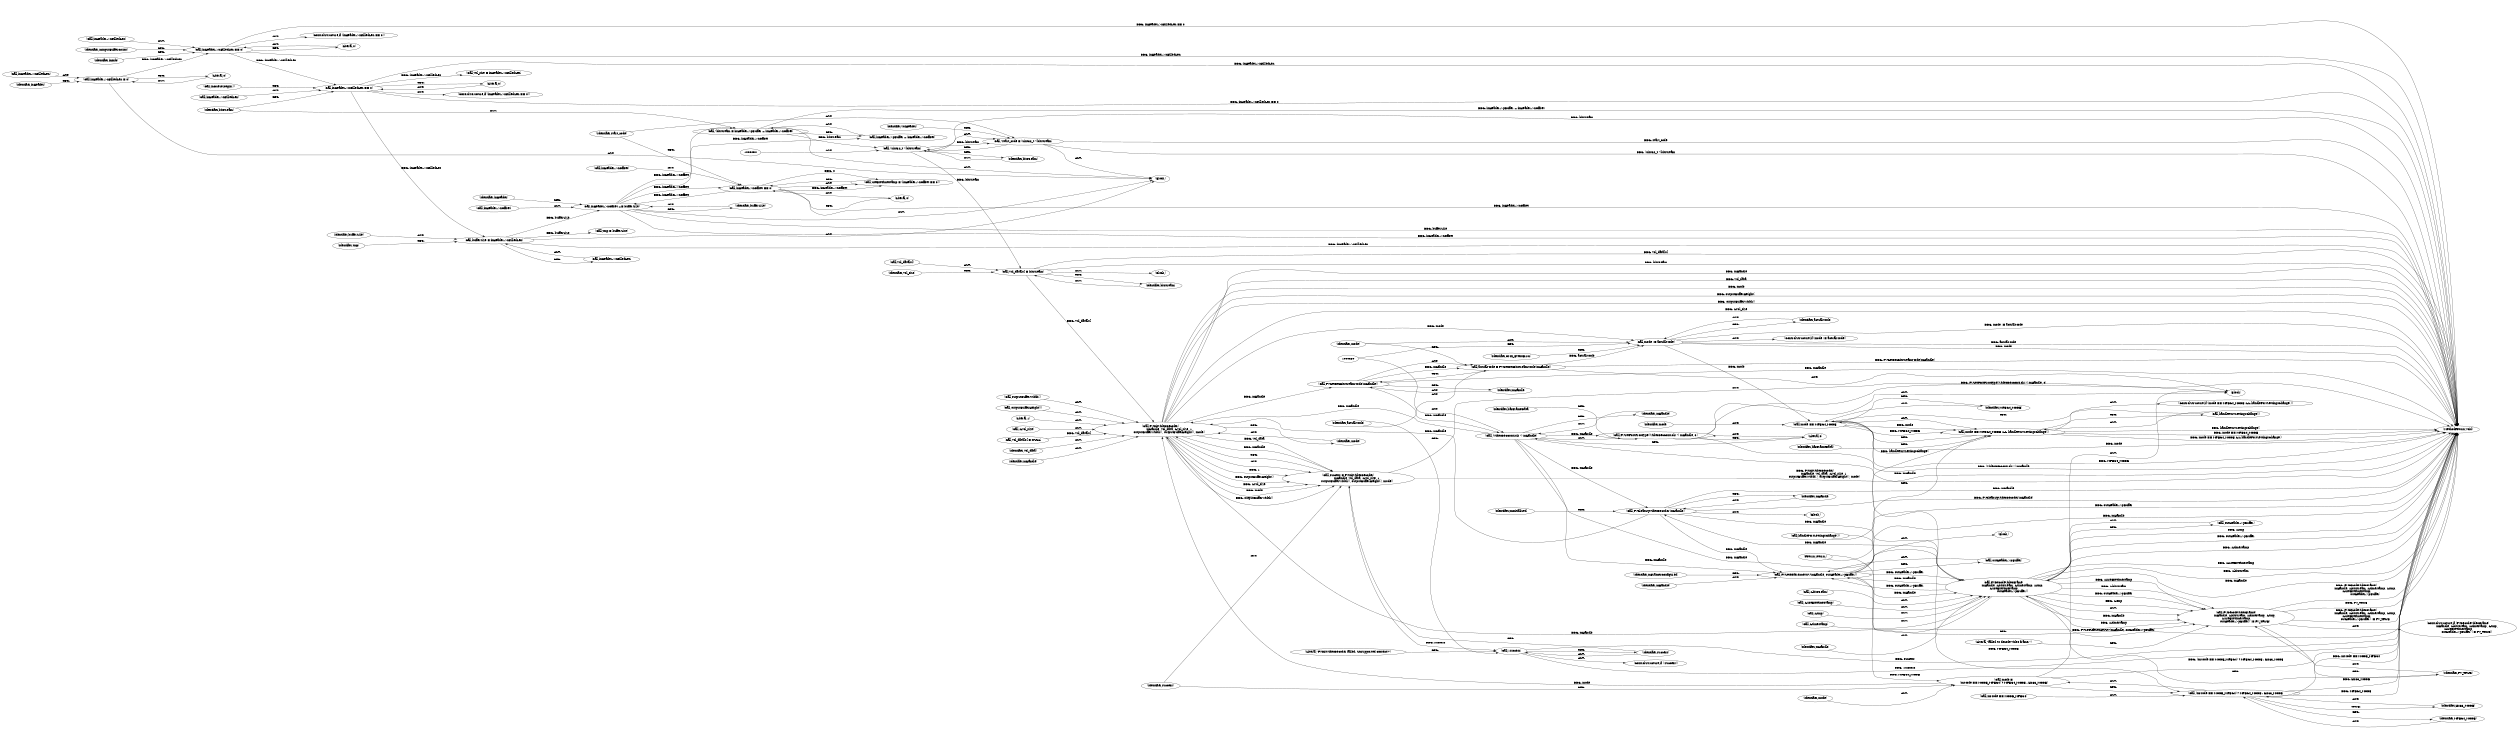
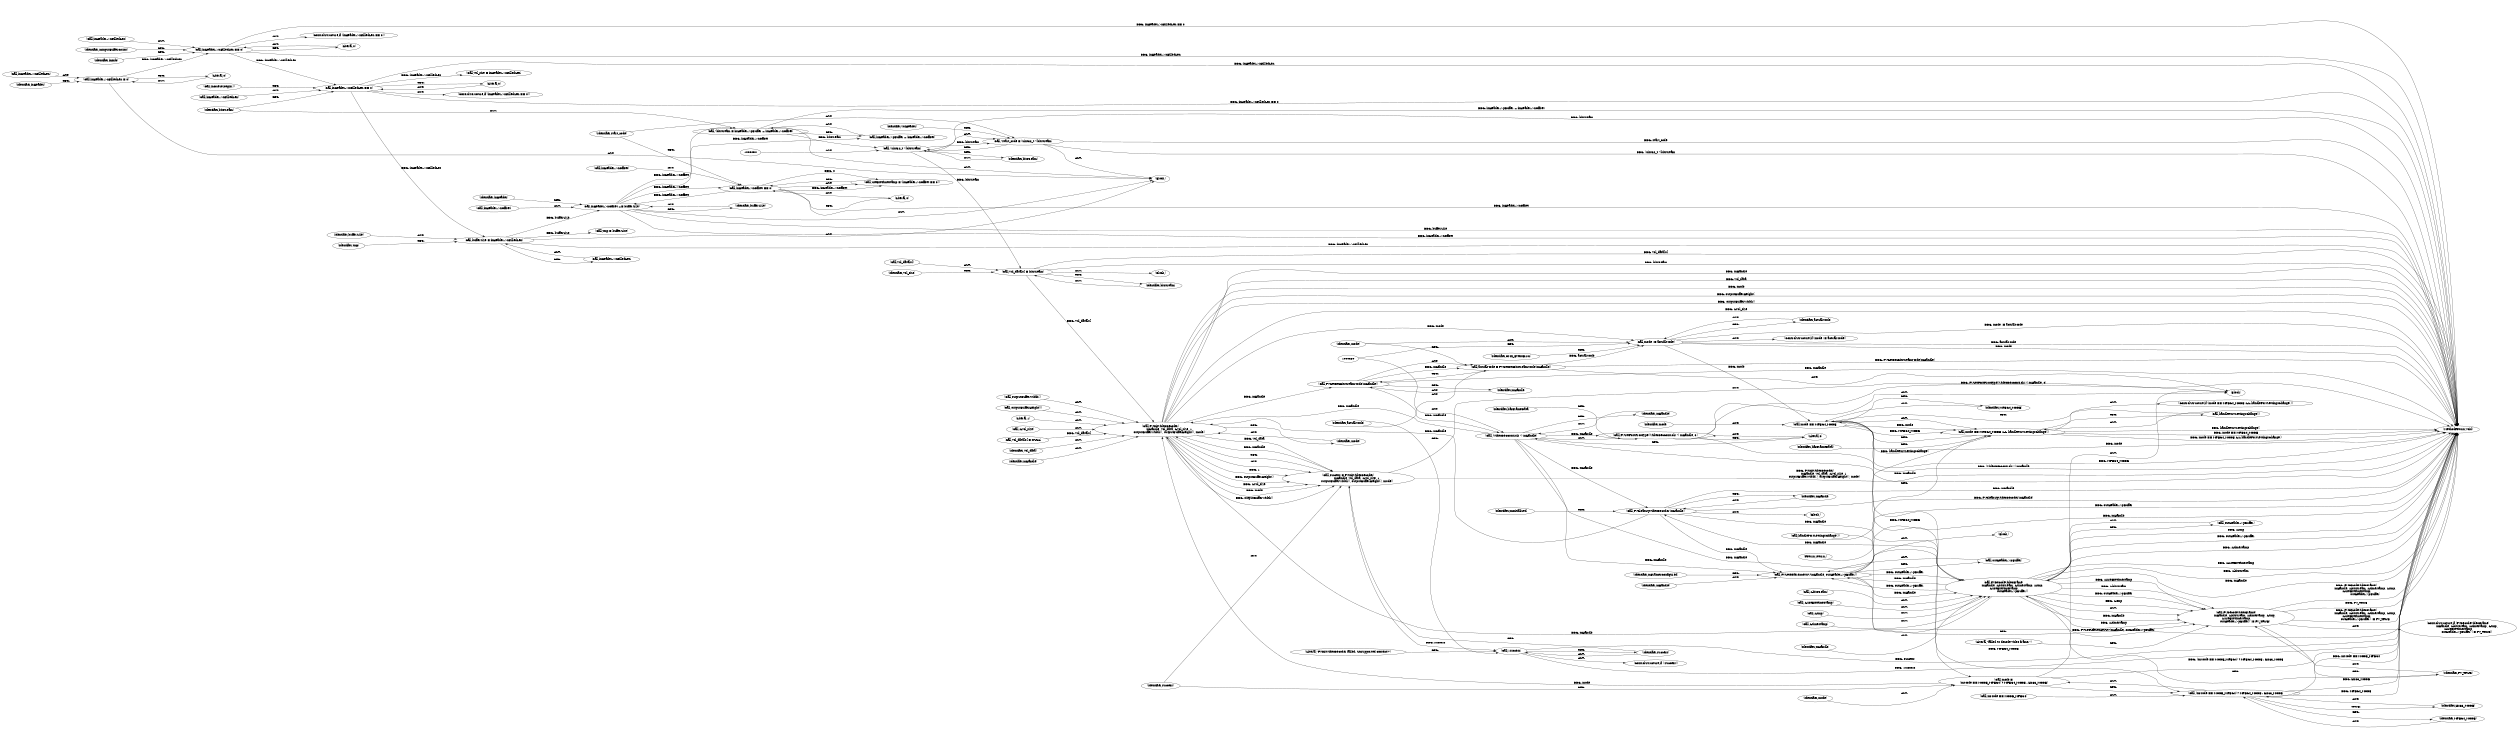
(1873, 632) -> (1908, 529)
